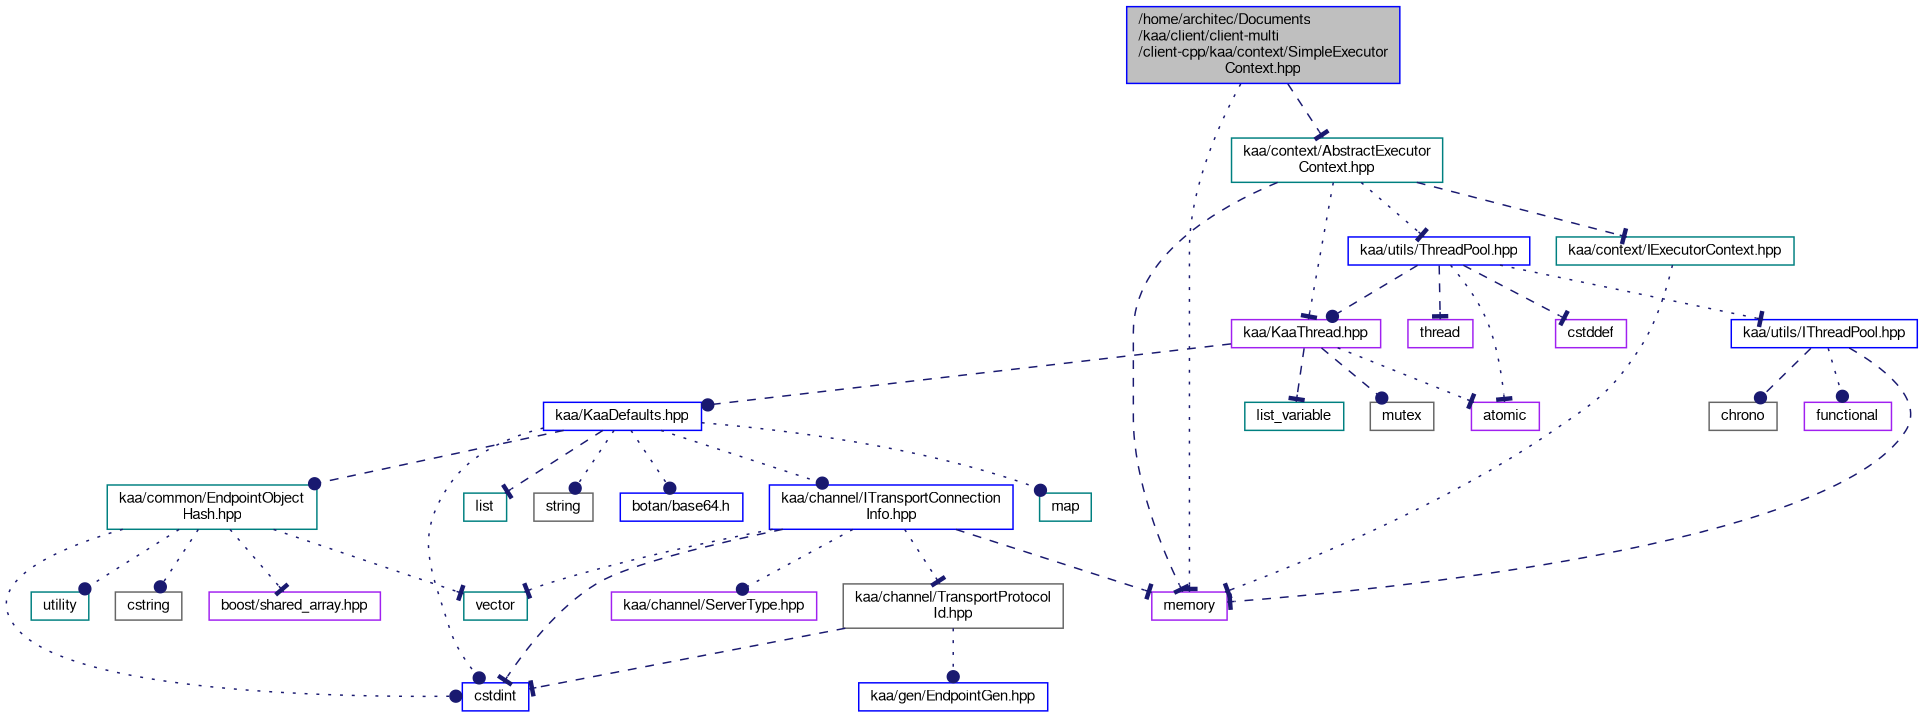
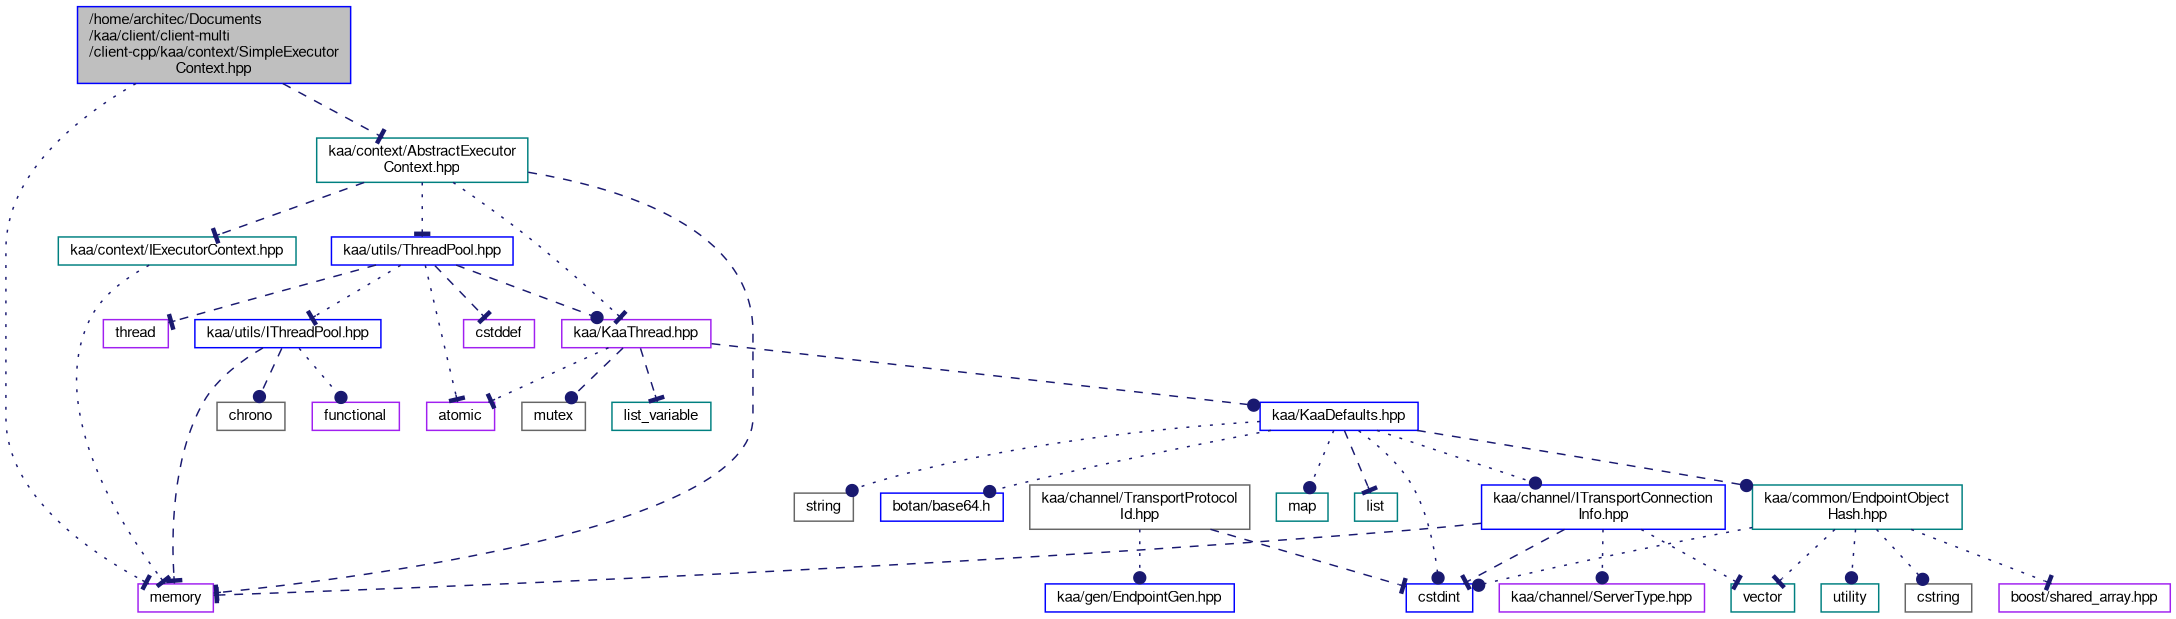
(920, 553) -> none
